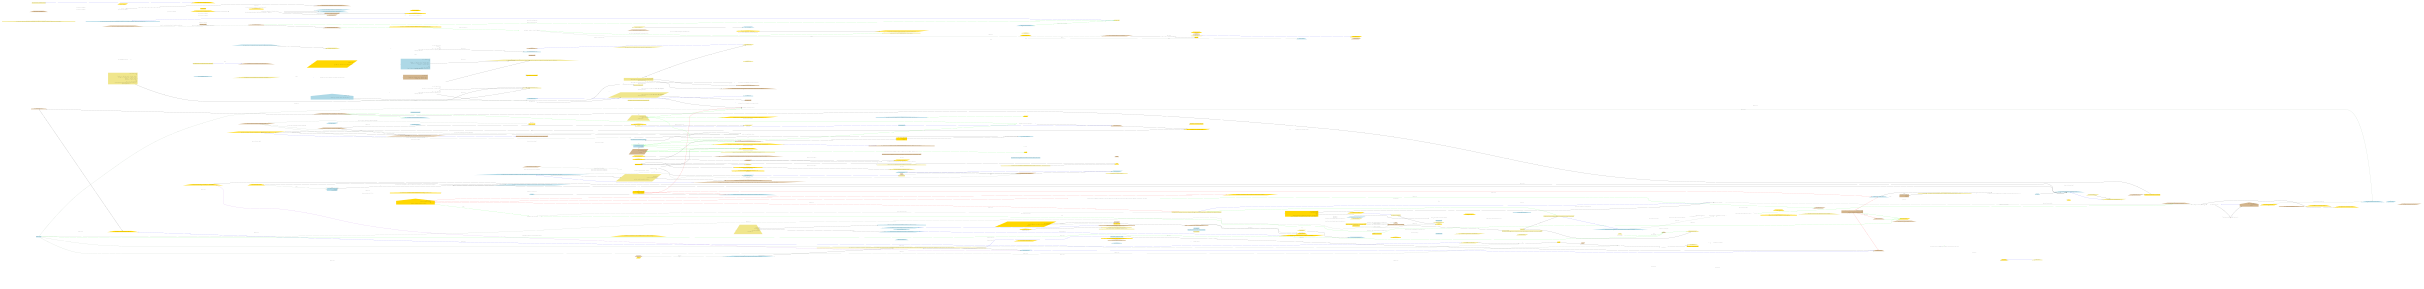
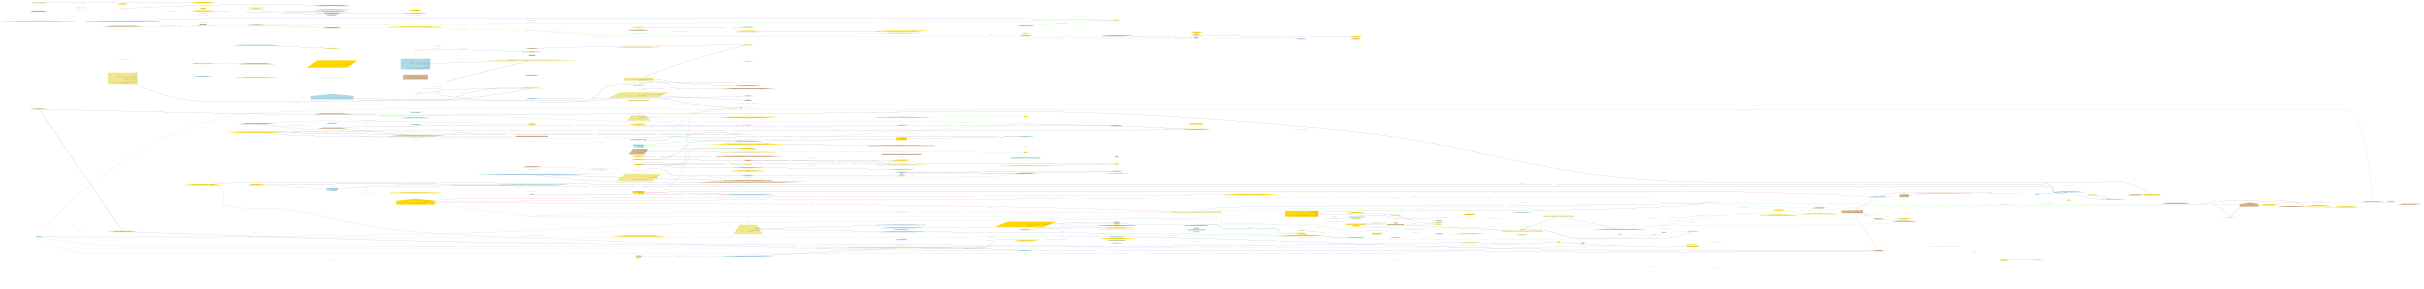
(1197, 37) -> (1197, 37)
